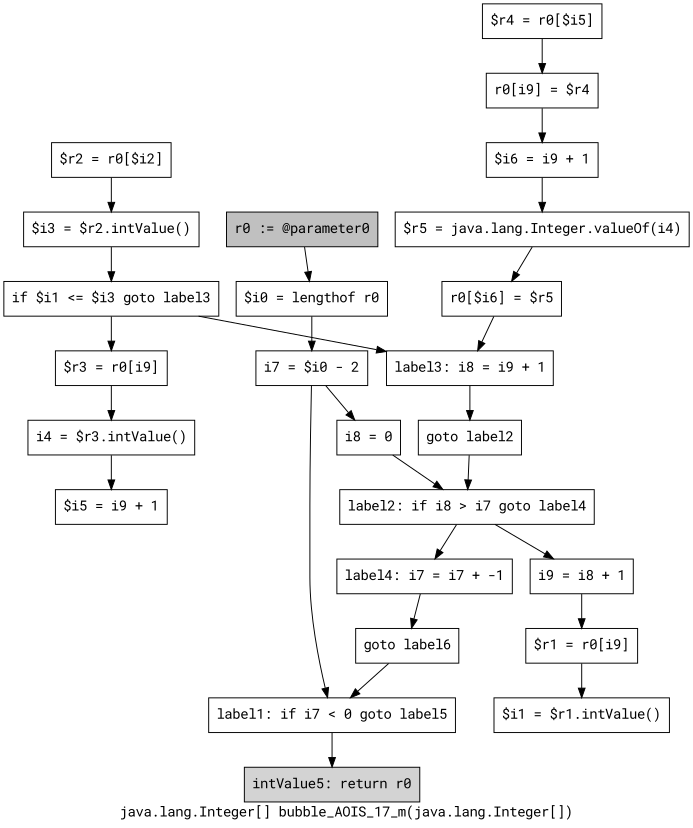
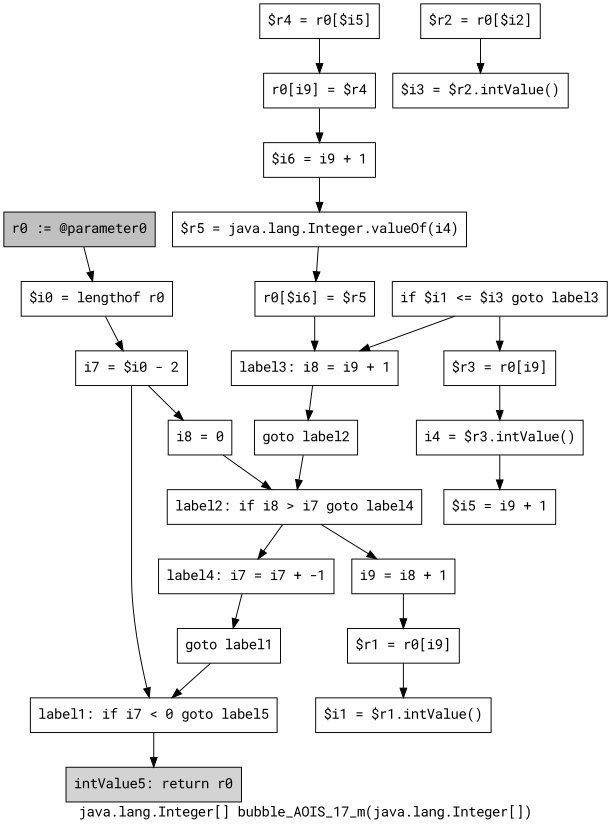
(111, 259) -> none
(407, 646) -> (229, 646)
